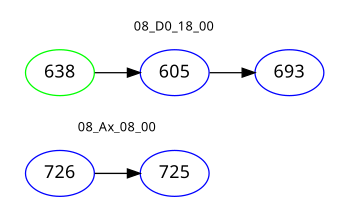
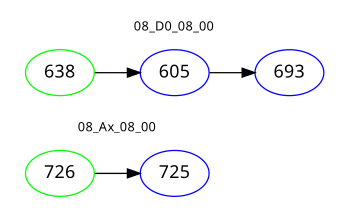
(175, 27) -> (175, 27)
(60, 173) -> (60, 173)
